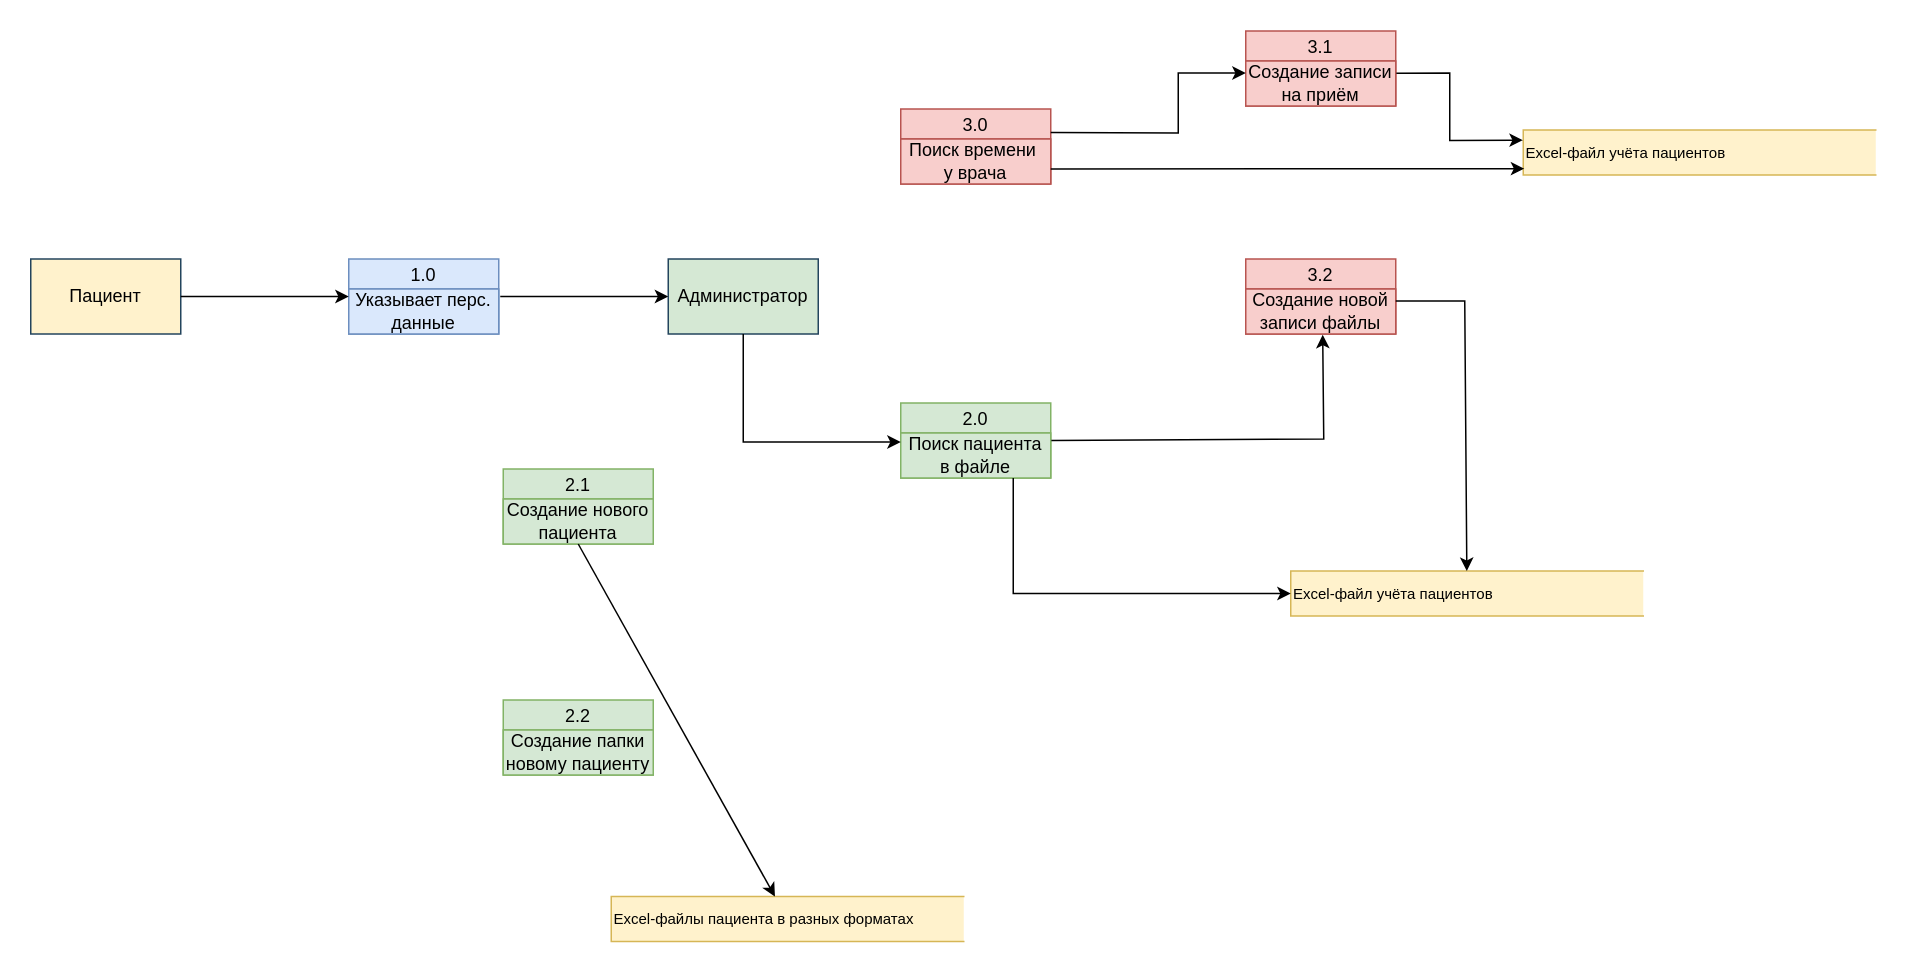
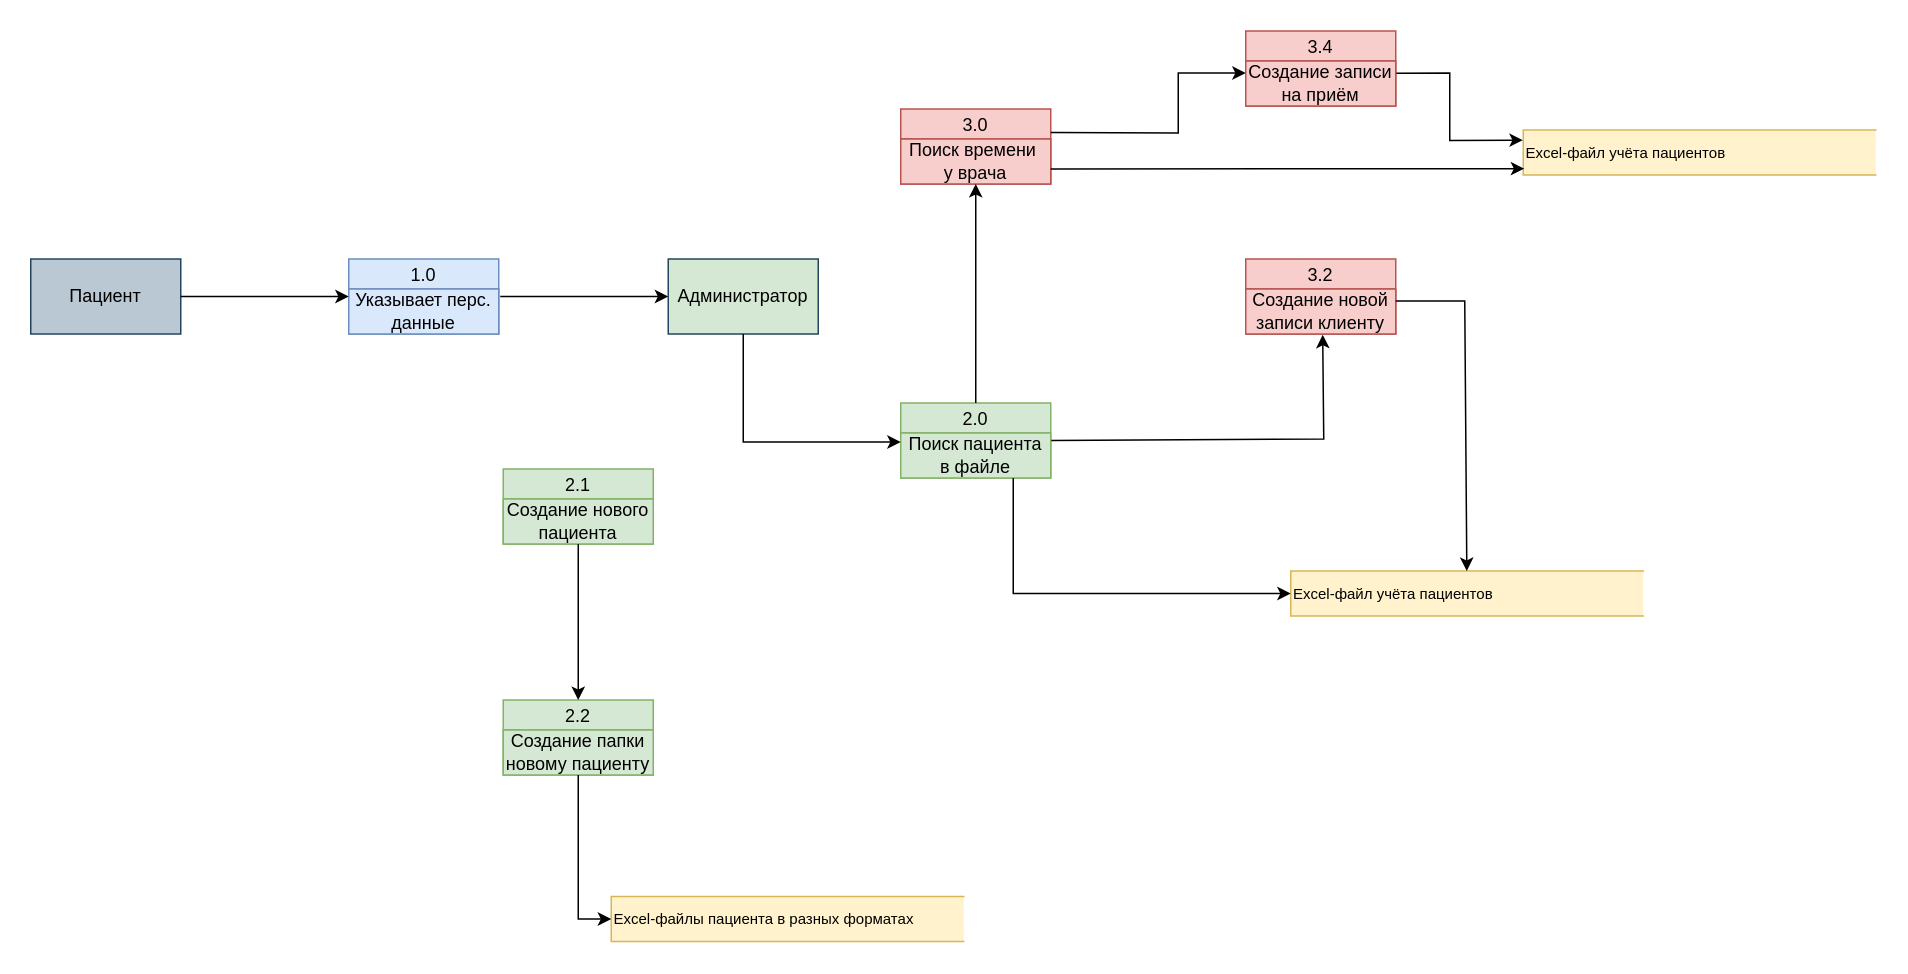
(1320, 47) -> (1320, 47)
(106, 296) -> (106, 296)
none -> (976, 299)
(1321, 311) -> (1321, 311)
(674, 716) -> (578, 617)
none -> (578, 858)
